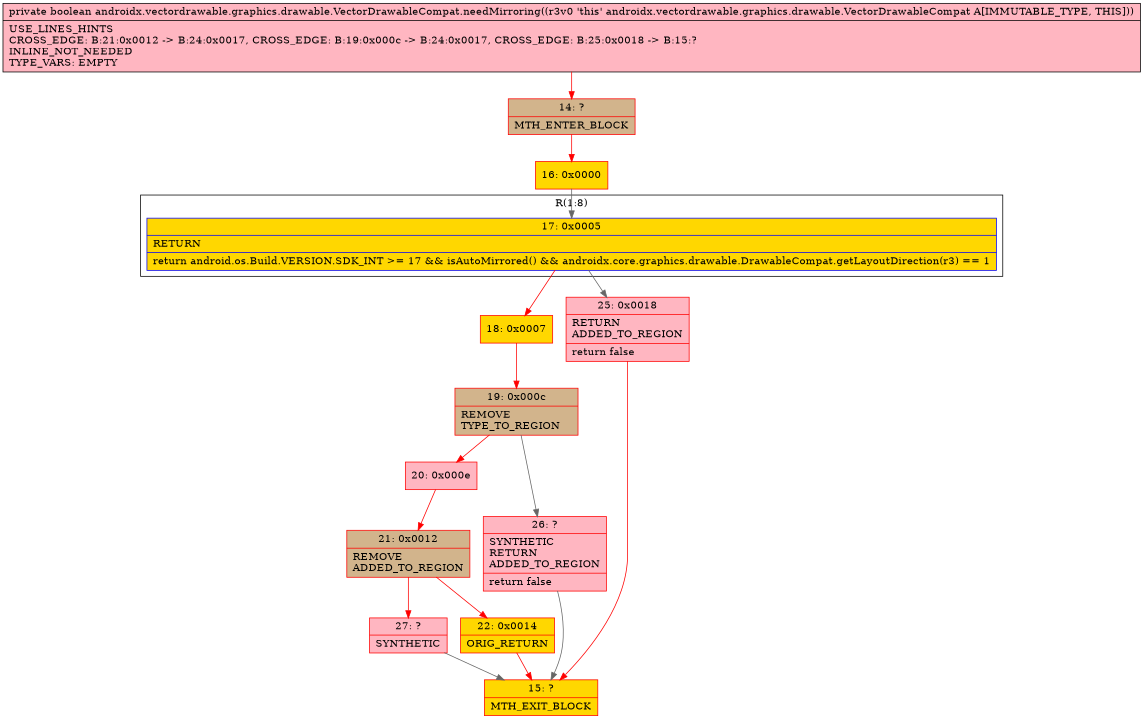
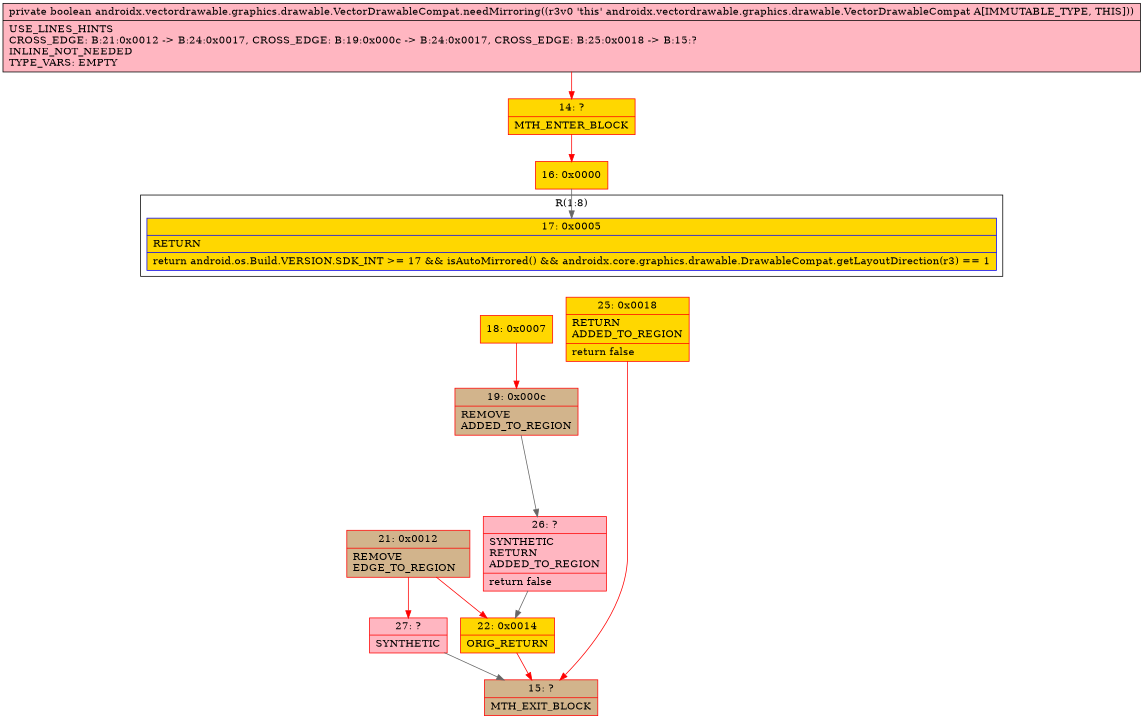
(572, 117) -> (572, 117)
(596, 281) -> none
(542, 290) -> none
(628, 329) -> (628, 329)
(511, 426) -> (516, 426)
(441, 476) -> none
(408, 568) -> (405, 568)
(563, 632) -> (523, 601)
(541, 698) -> (541, 698)
